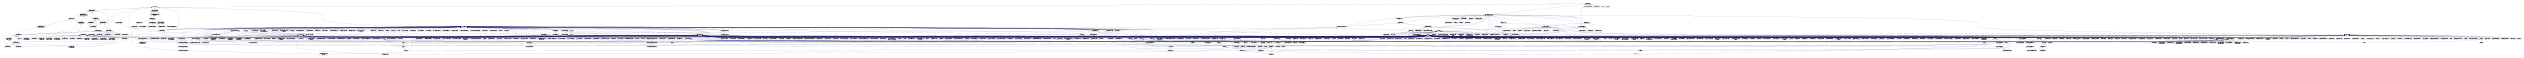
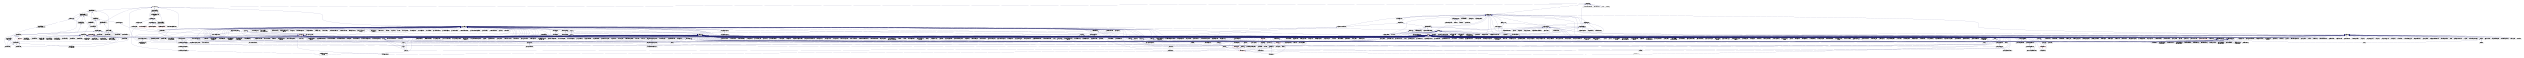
(374, 31) -> (374, 31)
